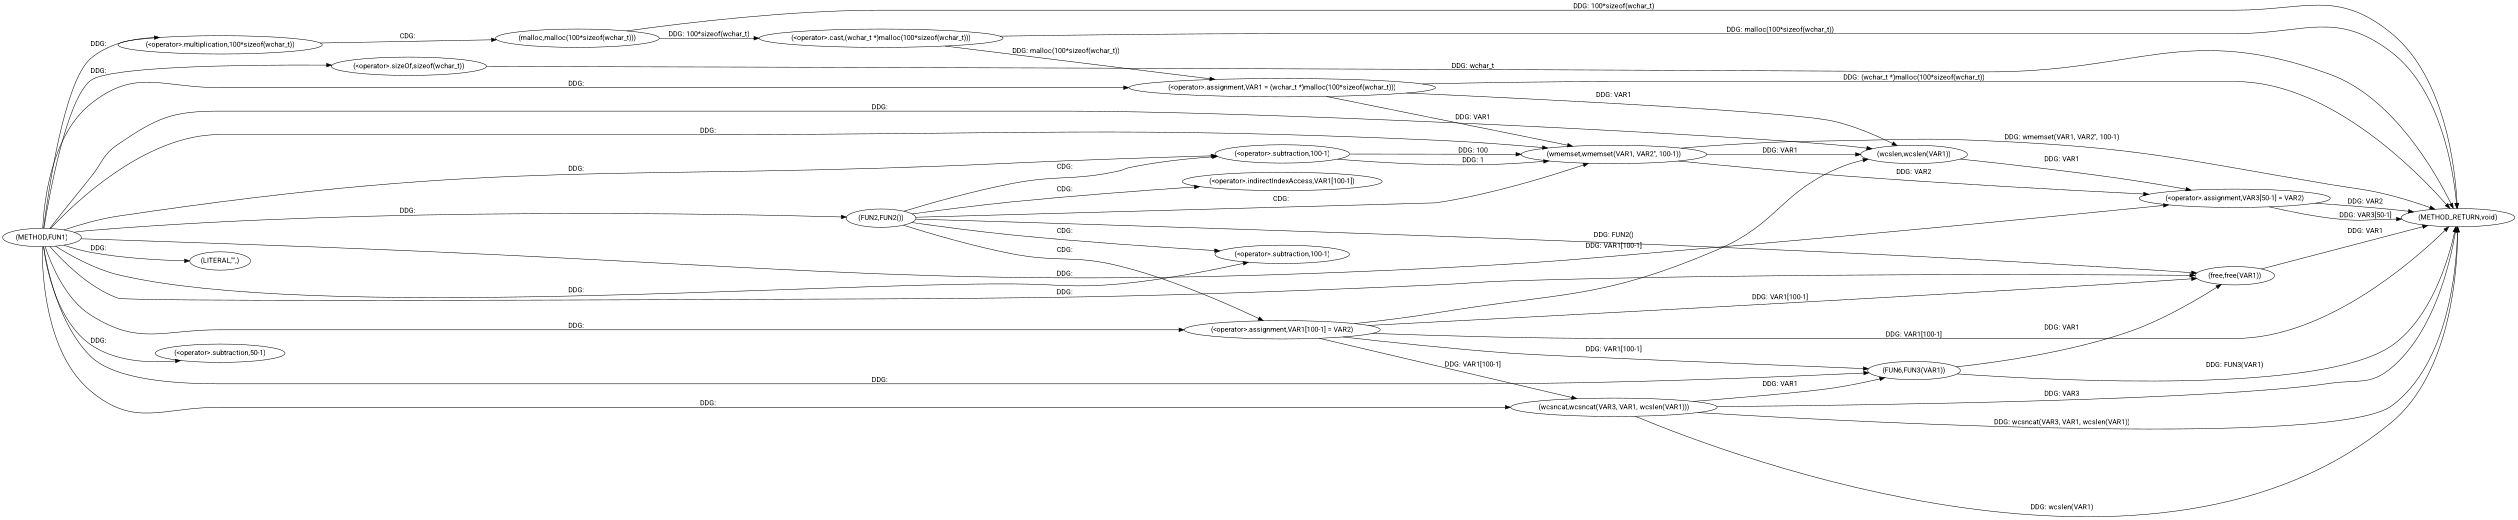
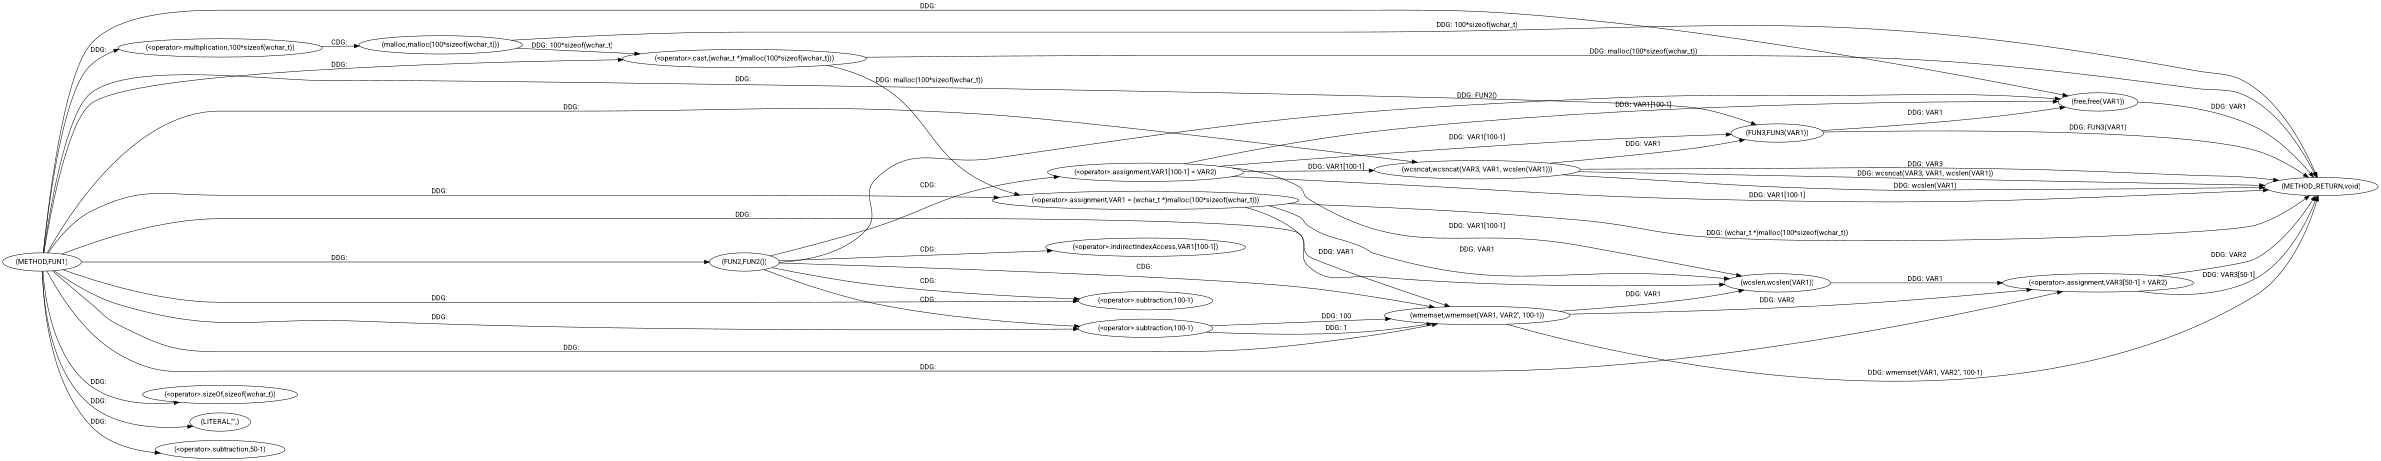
(1501, 70) -> none
(591, 330) -> (274, 73)
(1914, 371) -> (1777, 133)
